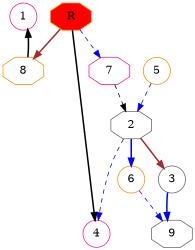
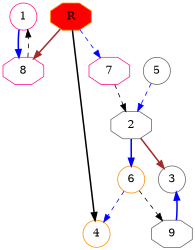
none -> (18, 40)
(28, 47) -> (28, 47)
(23, 71) -> (23, 71)
(157, 71) -> (157, 71)
(108, 175) -> (116, 203)
(149, 203) -> (149, 203)
(167, 203) -> (177, 210)
(97, 234) -> (97, 234)
